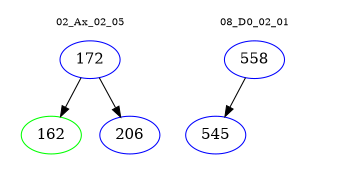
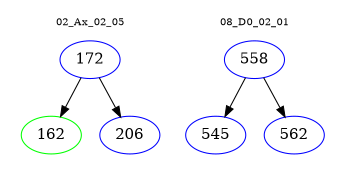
none -> (294, 135)
